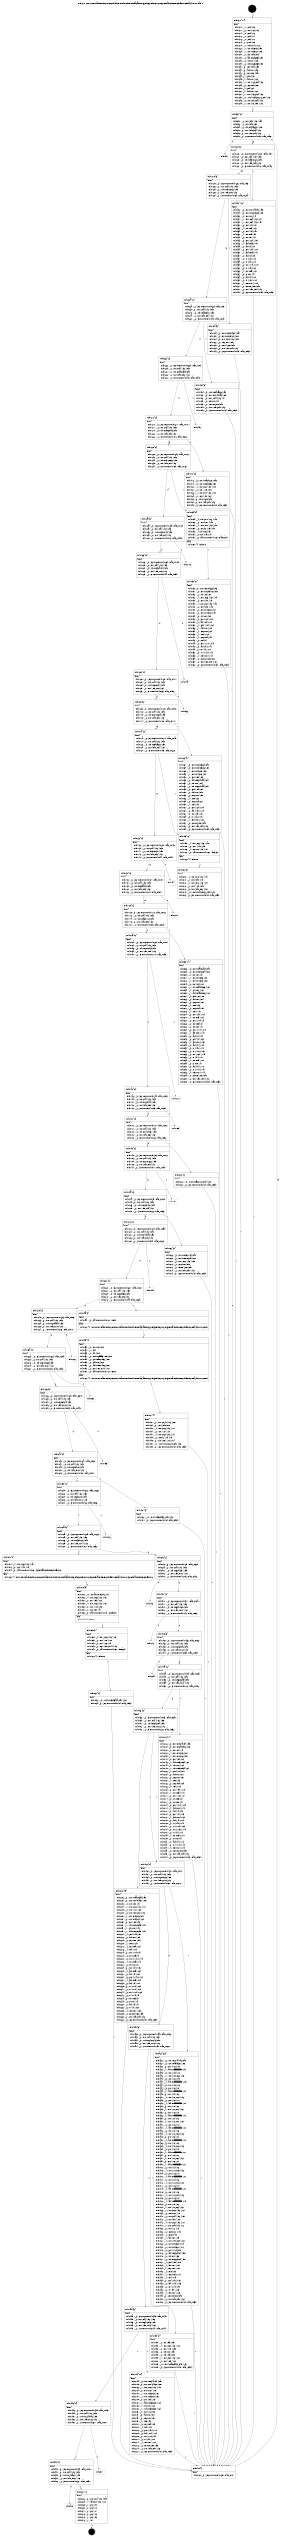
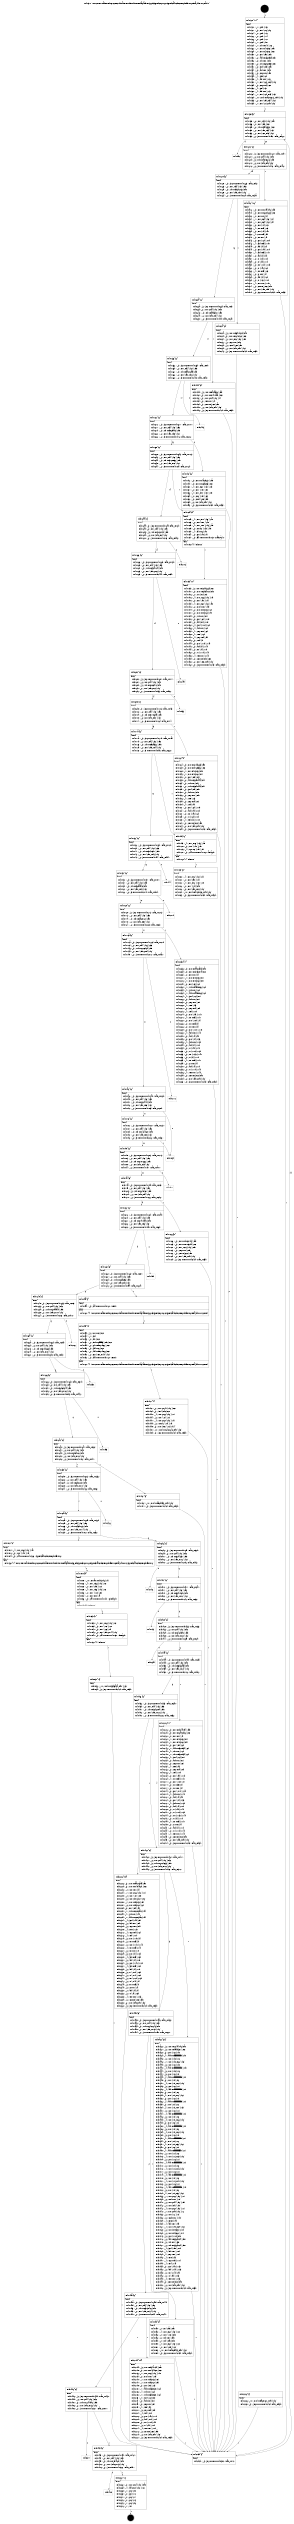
(179, 1155) -> (166, 1147)
